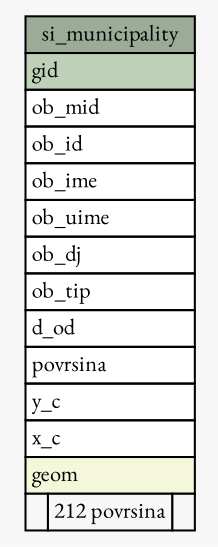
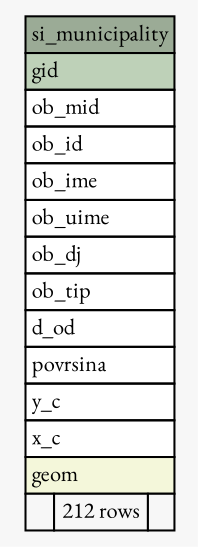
(110, 511) -> (102, 511)
